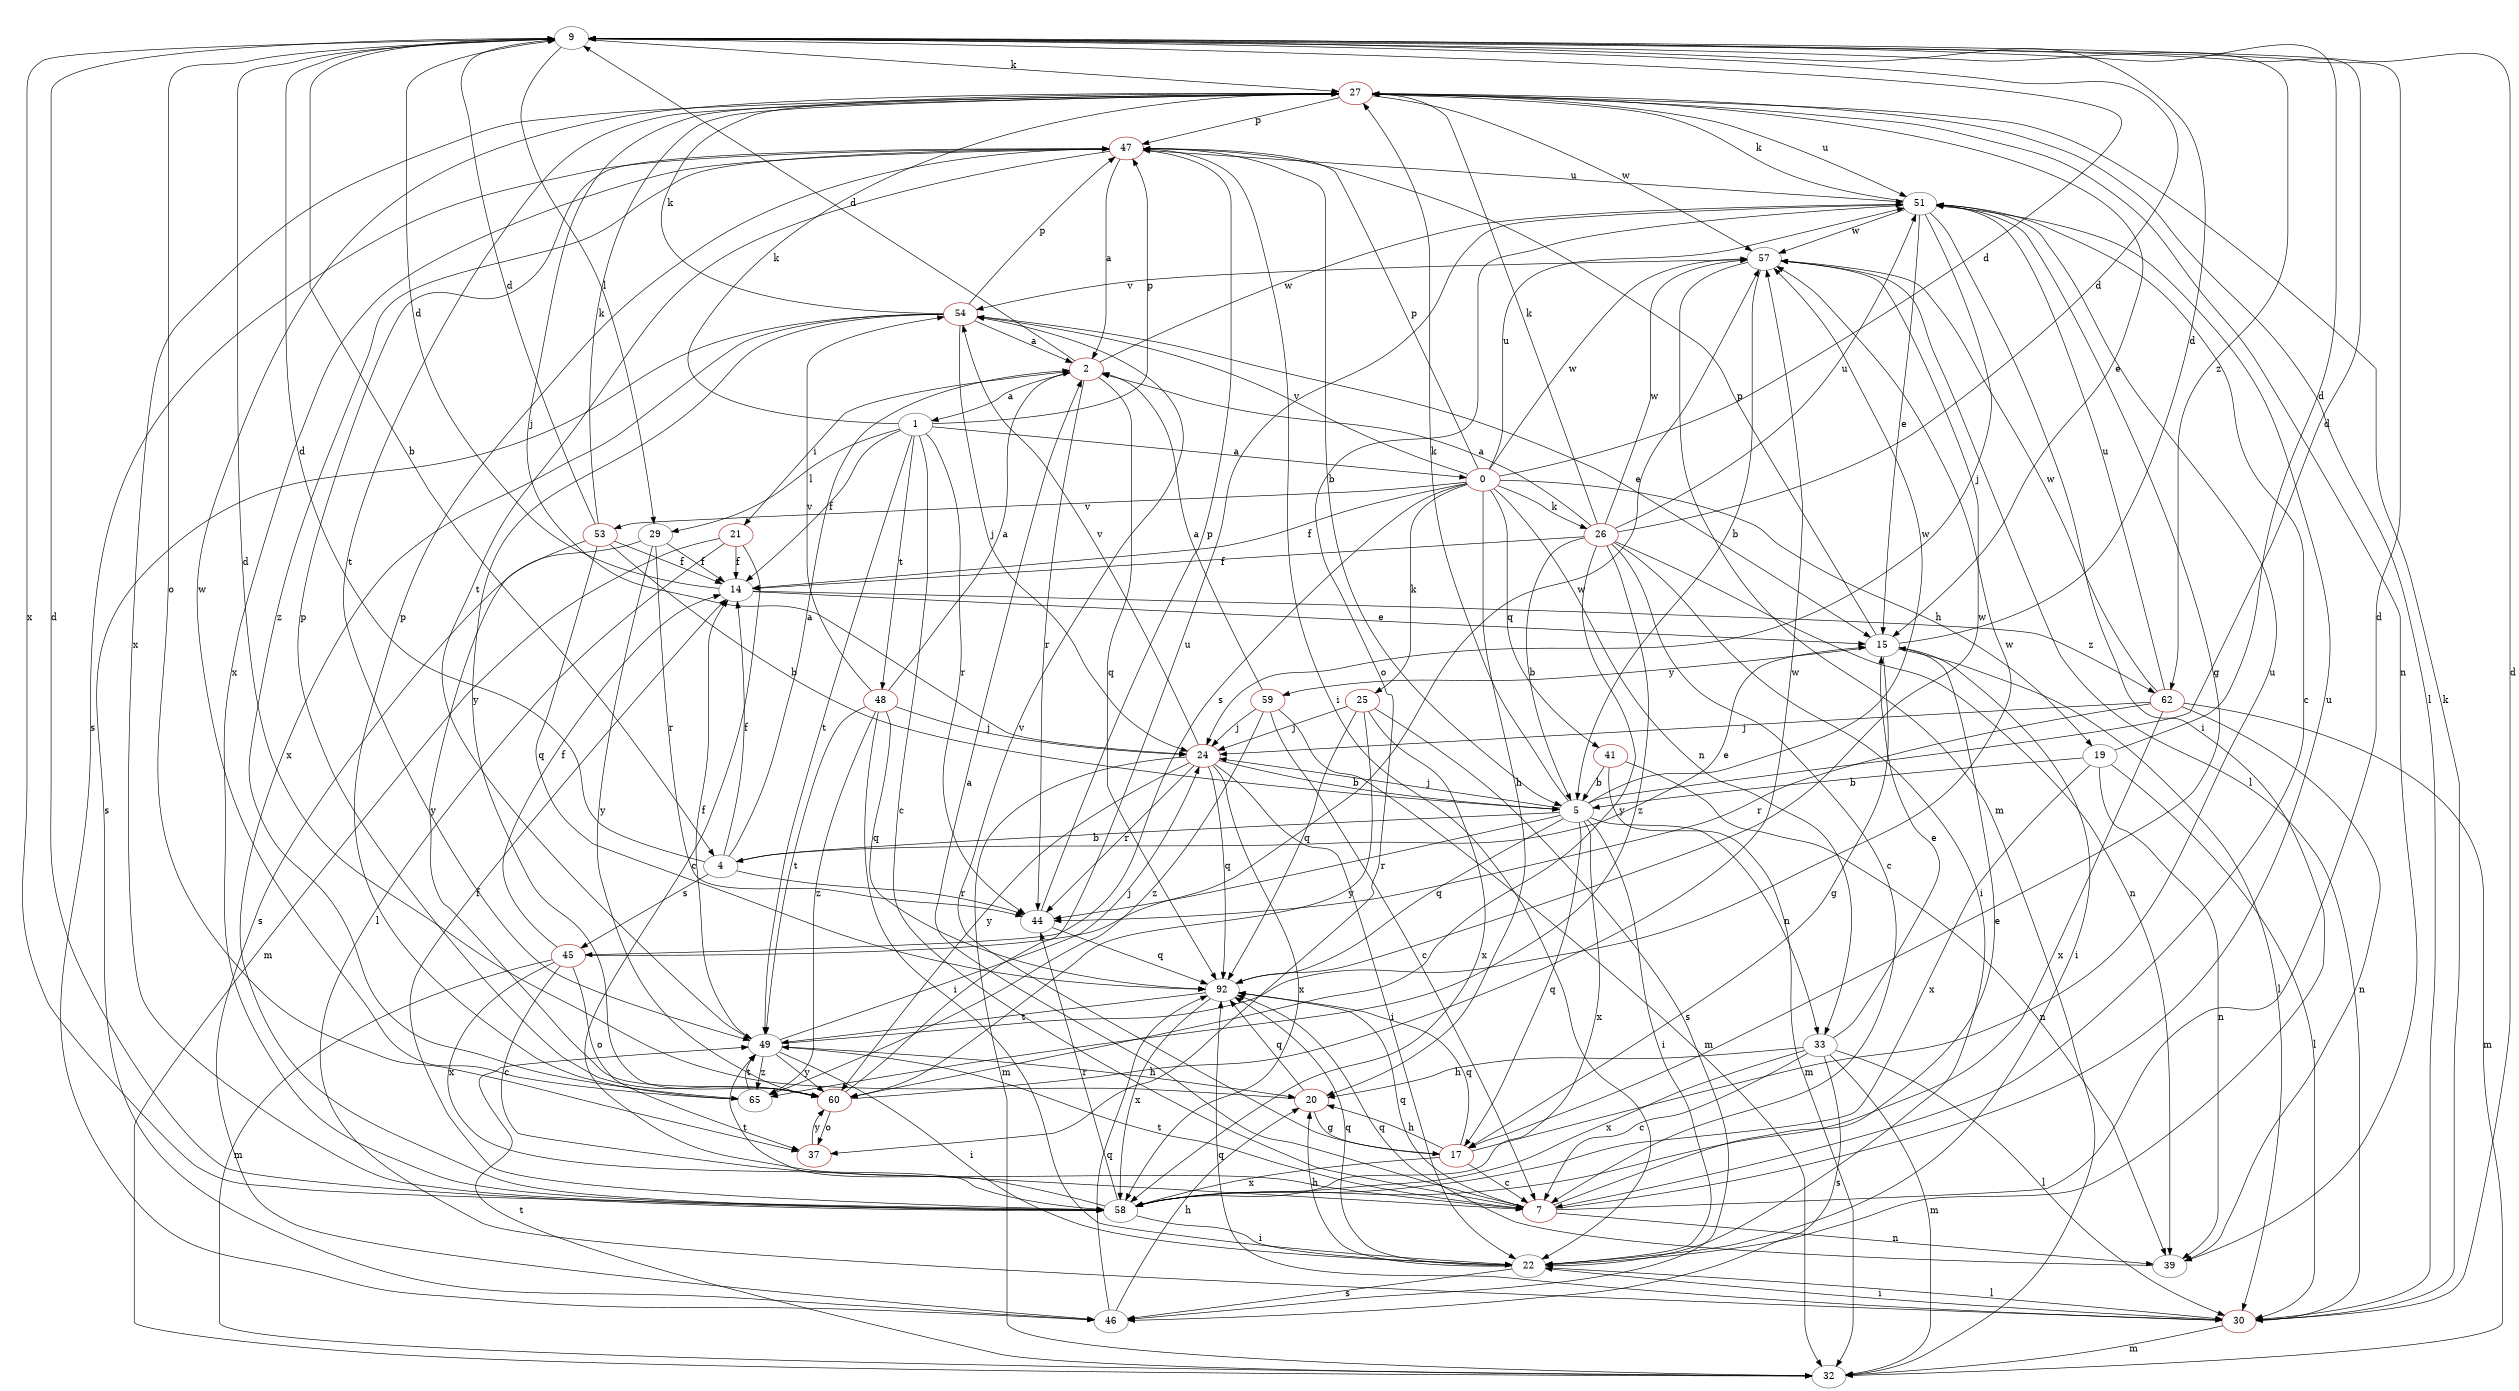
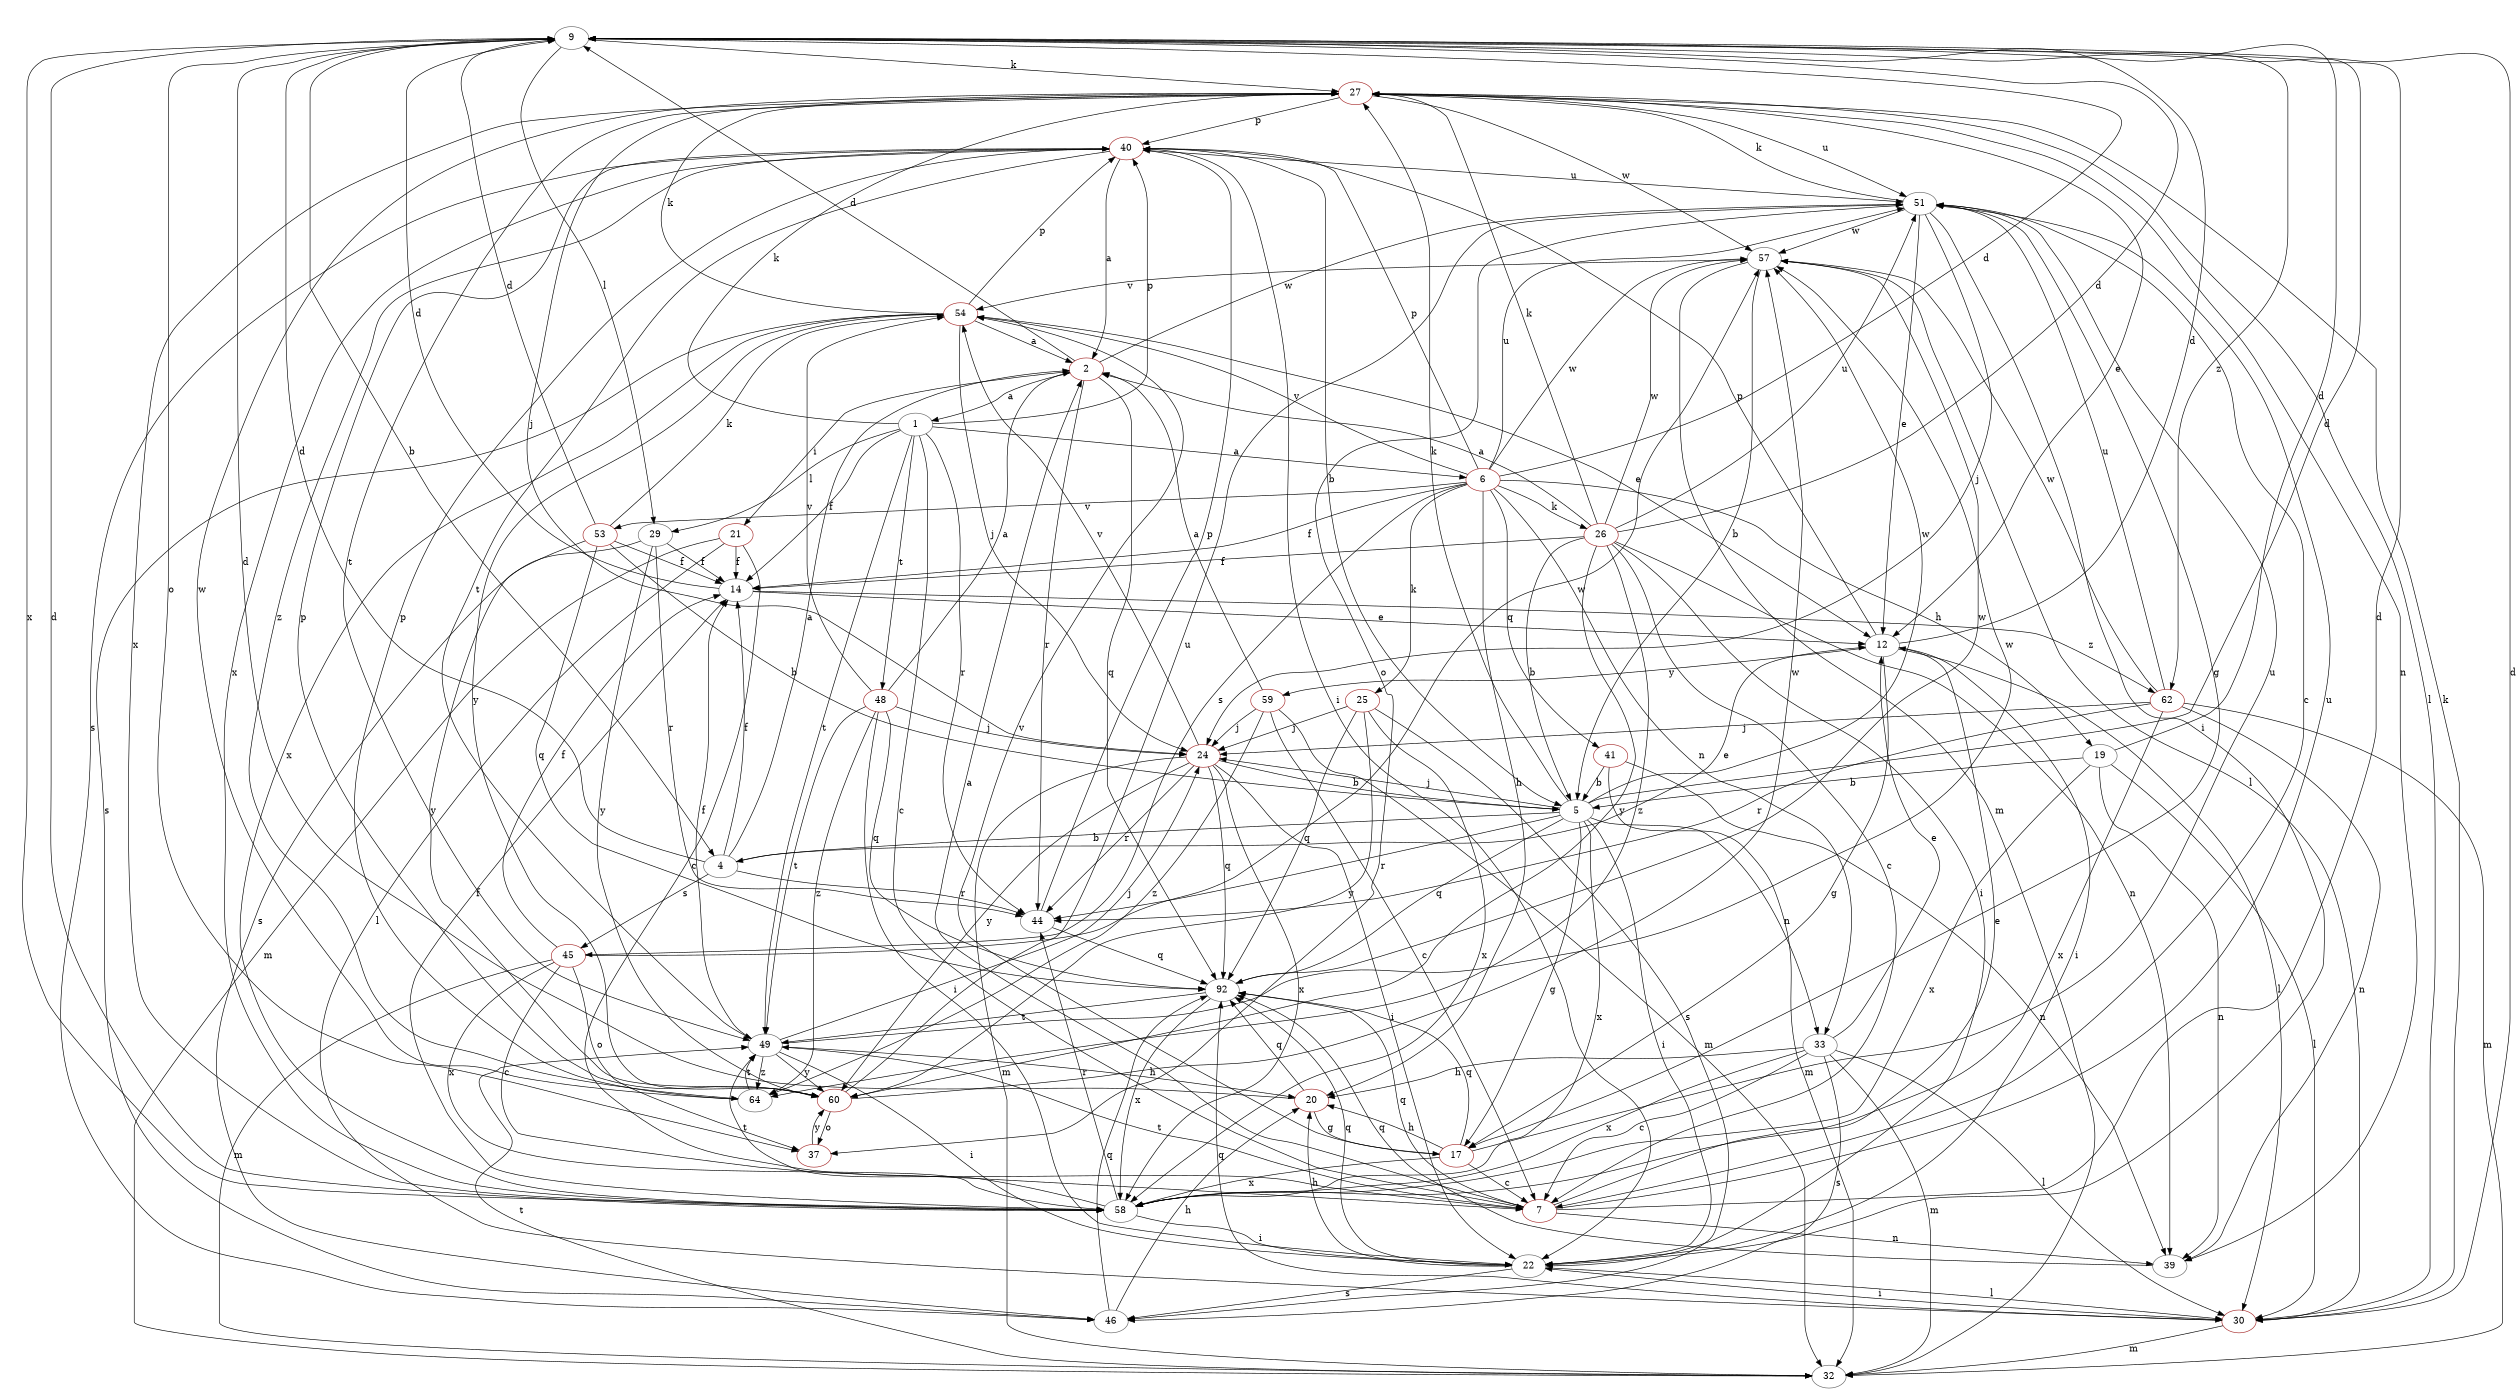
(746, 114) -> (751, 378)
(1126, 148) -> (1126, 148)
(1483, 480) -> (1483, 480)
(1882, 645) -> (1882, 645)
(1553, 990) -> (1553, 990)
(755, 1101) -> (755, 1101)
